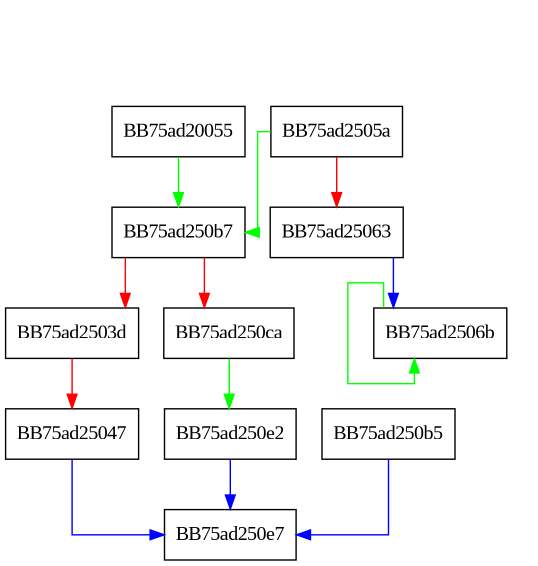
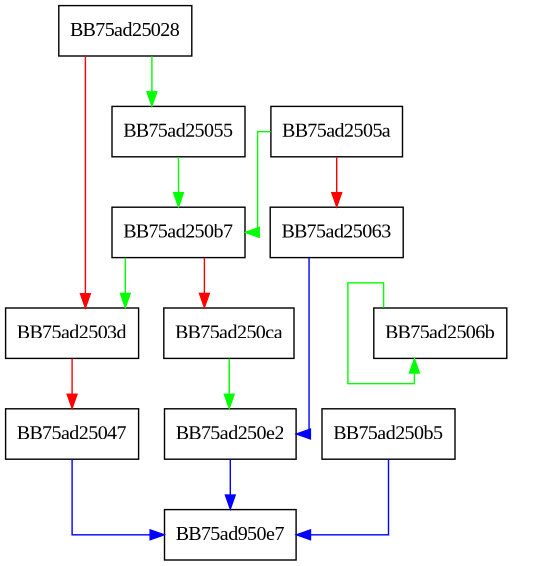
none -> (125, 31)
(178, 132) -> (178, 132)
(125, 276) -> (125, 276)
(393, 276) -> (309, 347)
(230, 535) -> (230, 535)
